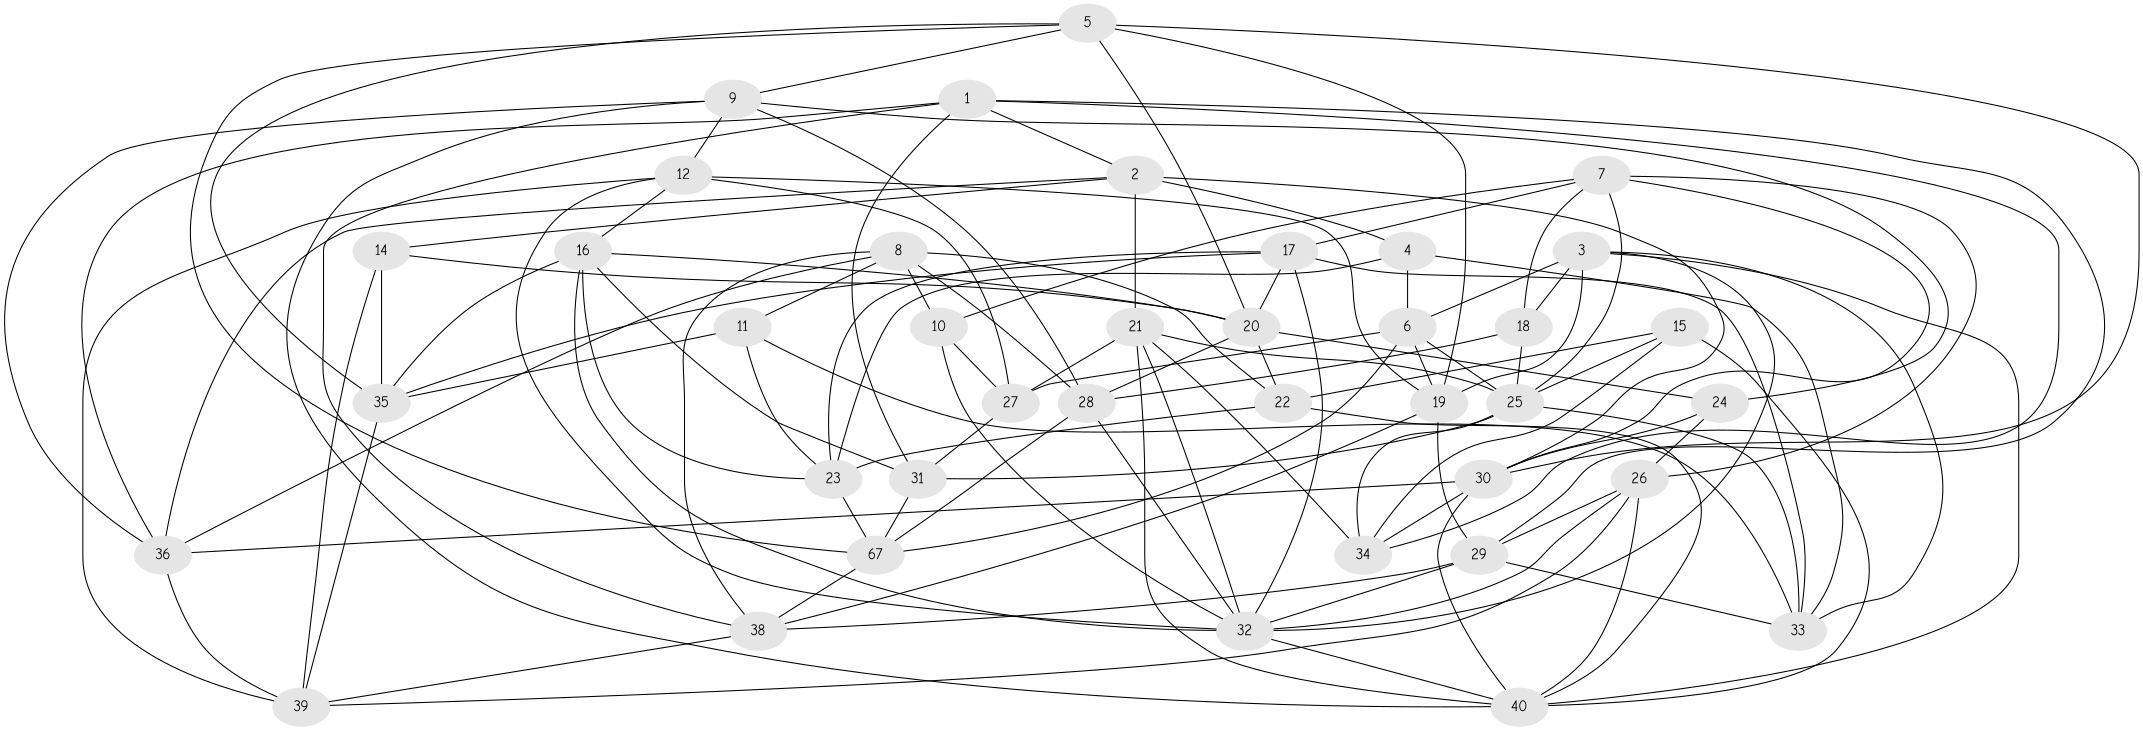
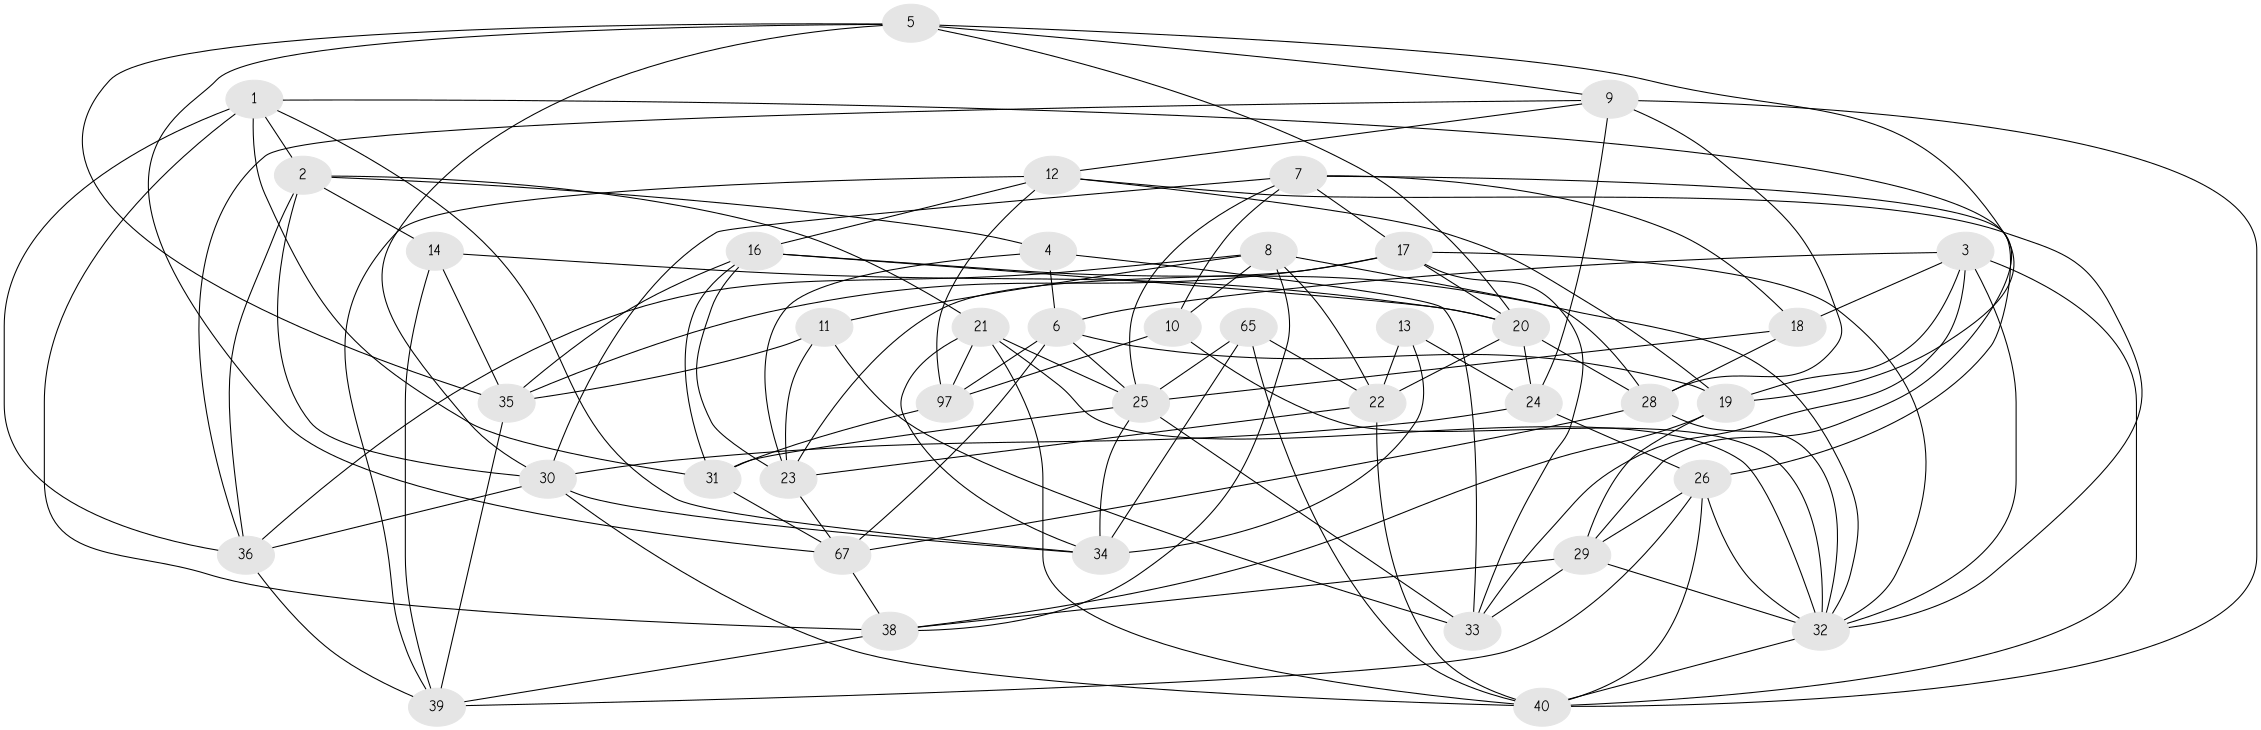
none -> (1405, 327)
(1680, 327) -> (1249, 327)
(1011, 403) -> (945, 403)
